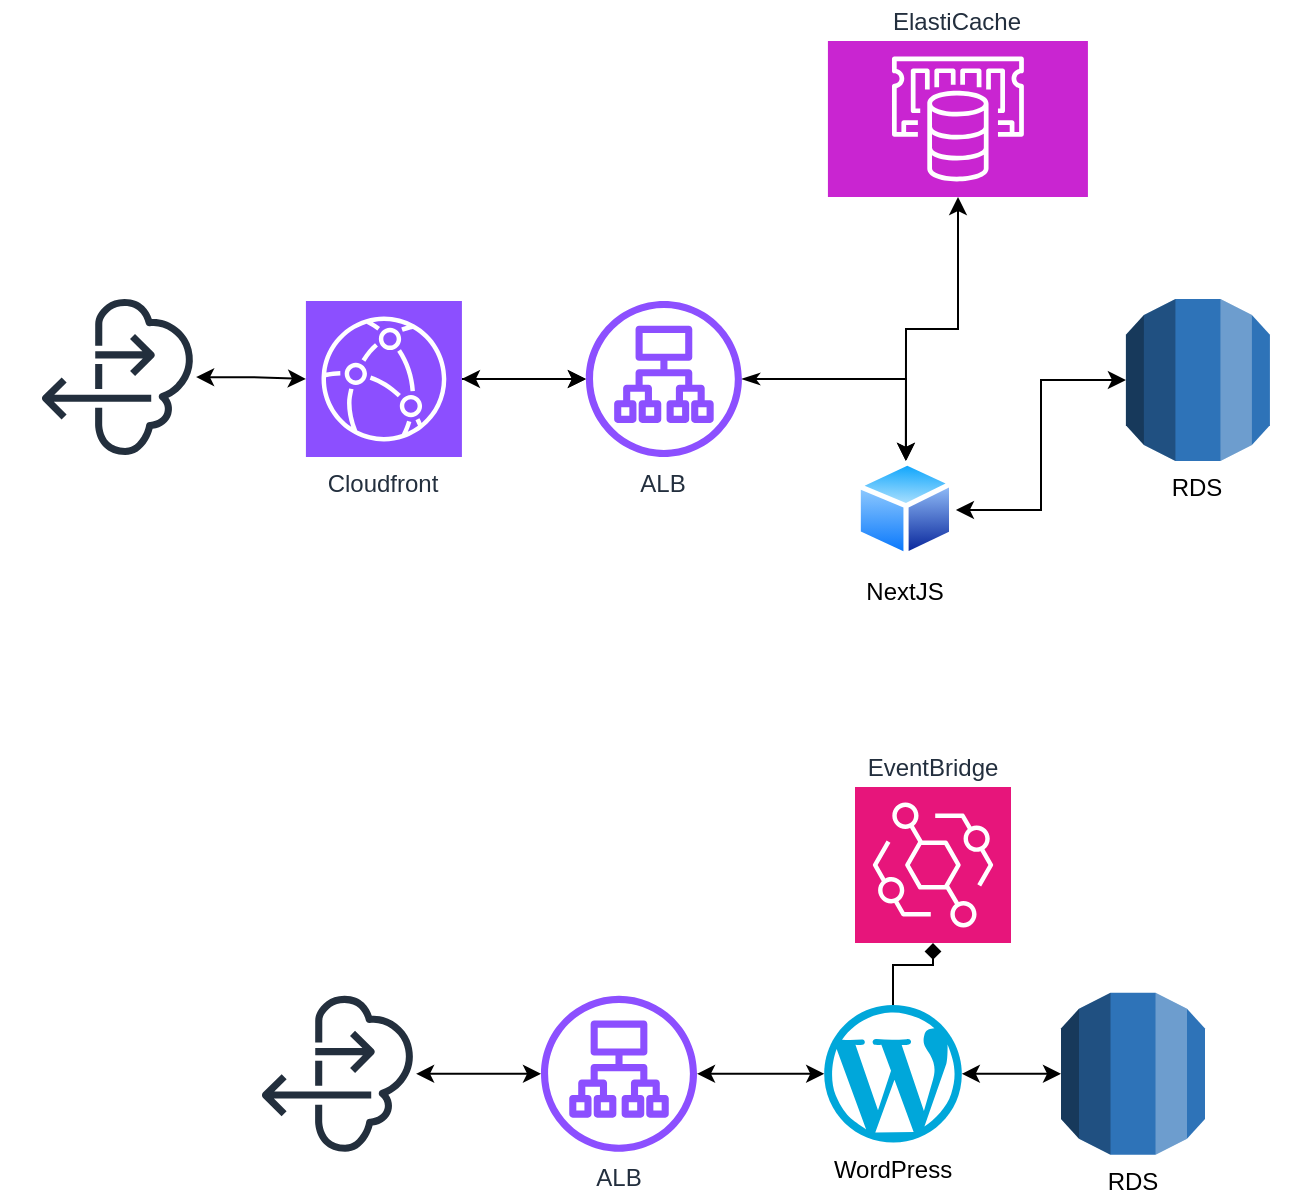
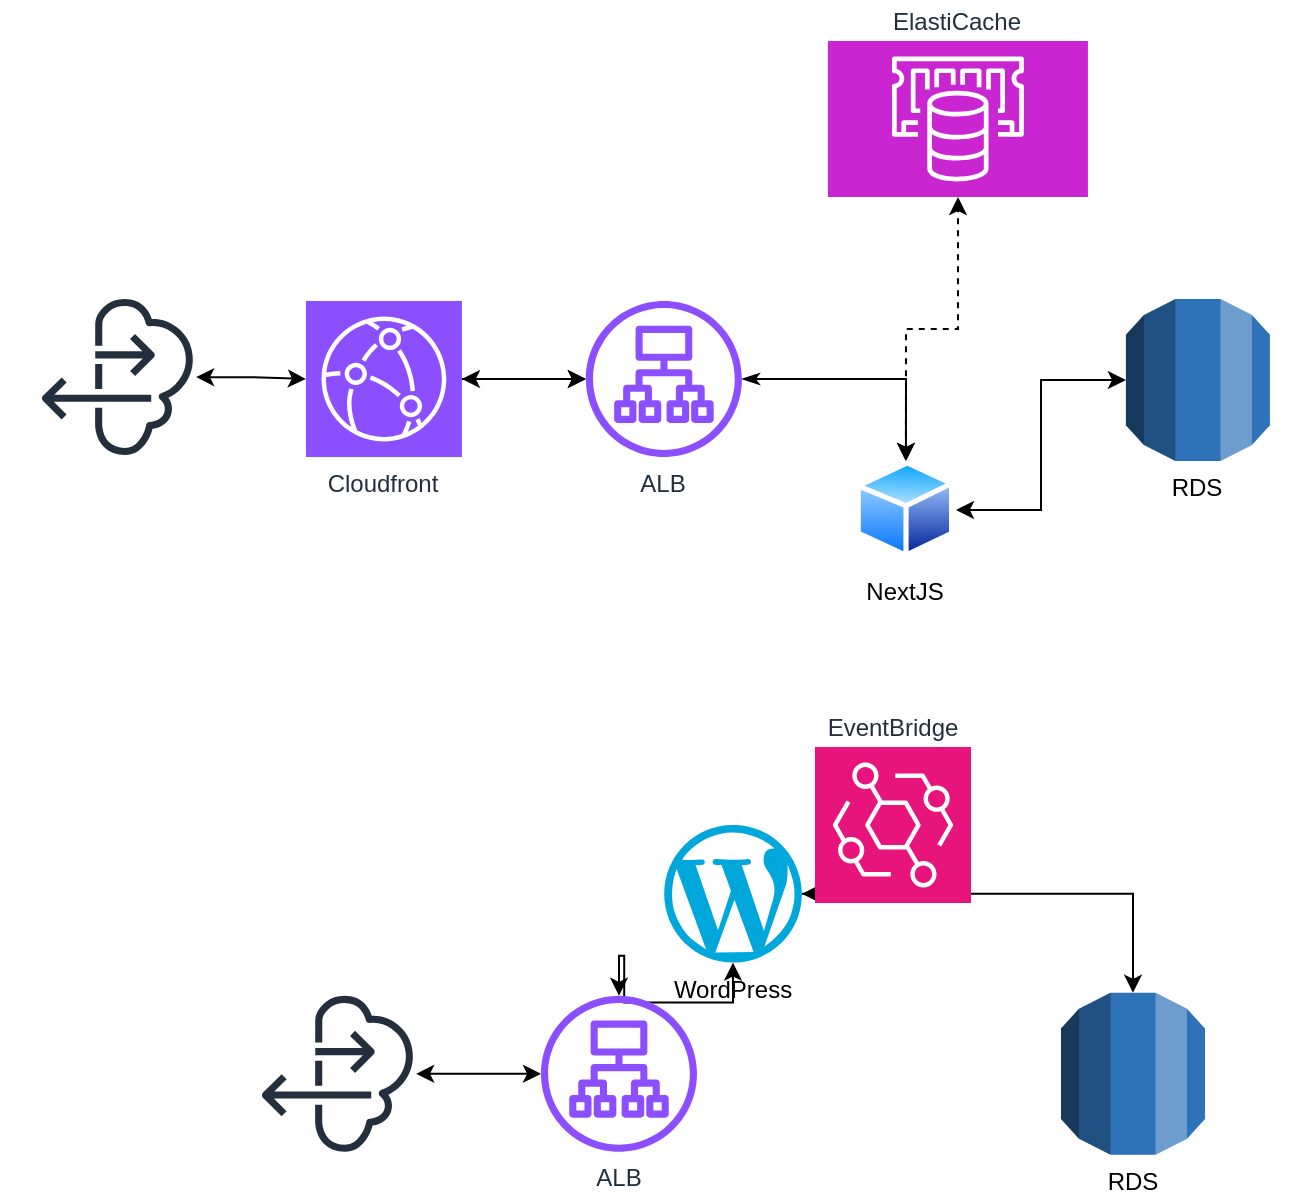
(958, 319) -> (958, 319)
(933, 865) -> (893, 825)
(893, 1074) -> (733, 894)
